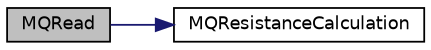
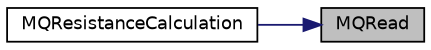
(133, 25) -> (281, 25)
